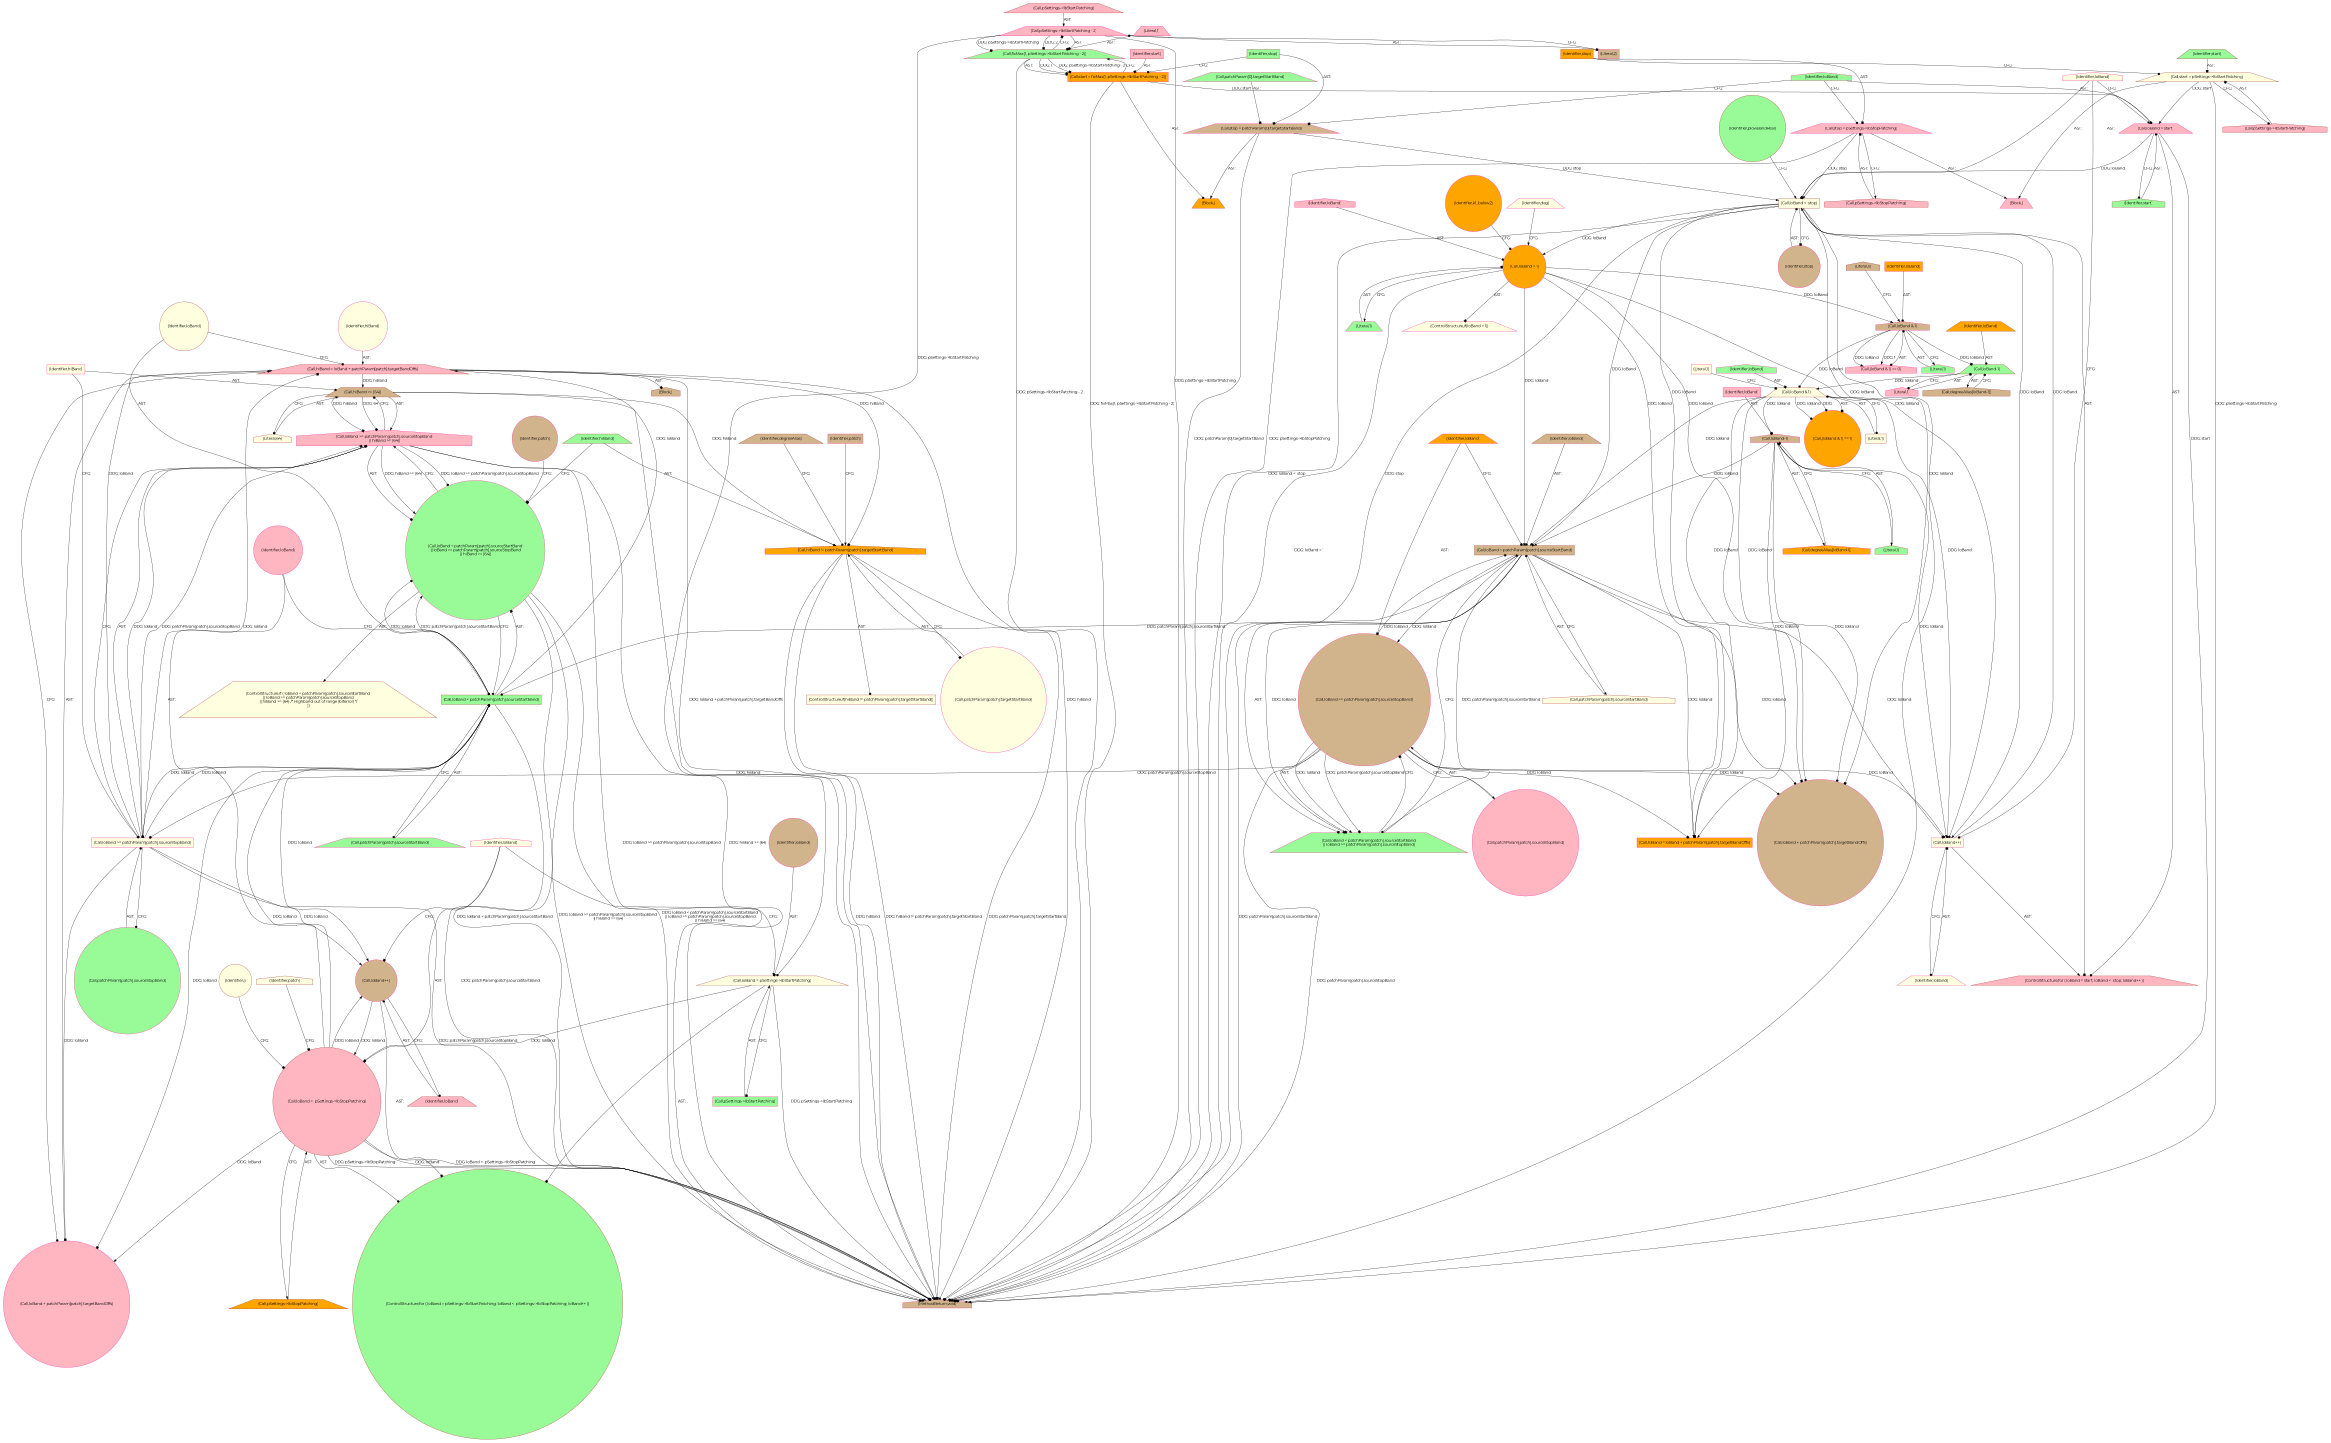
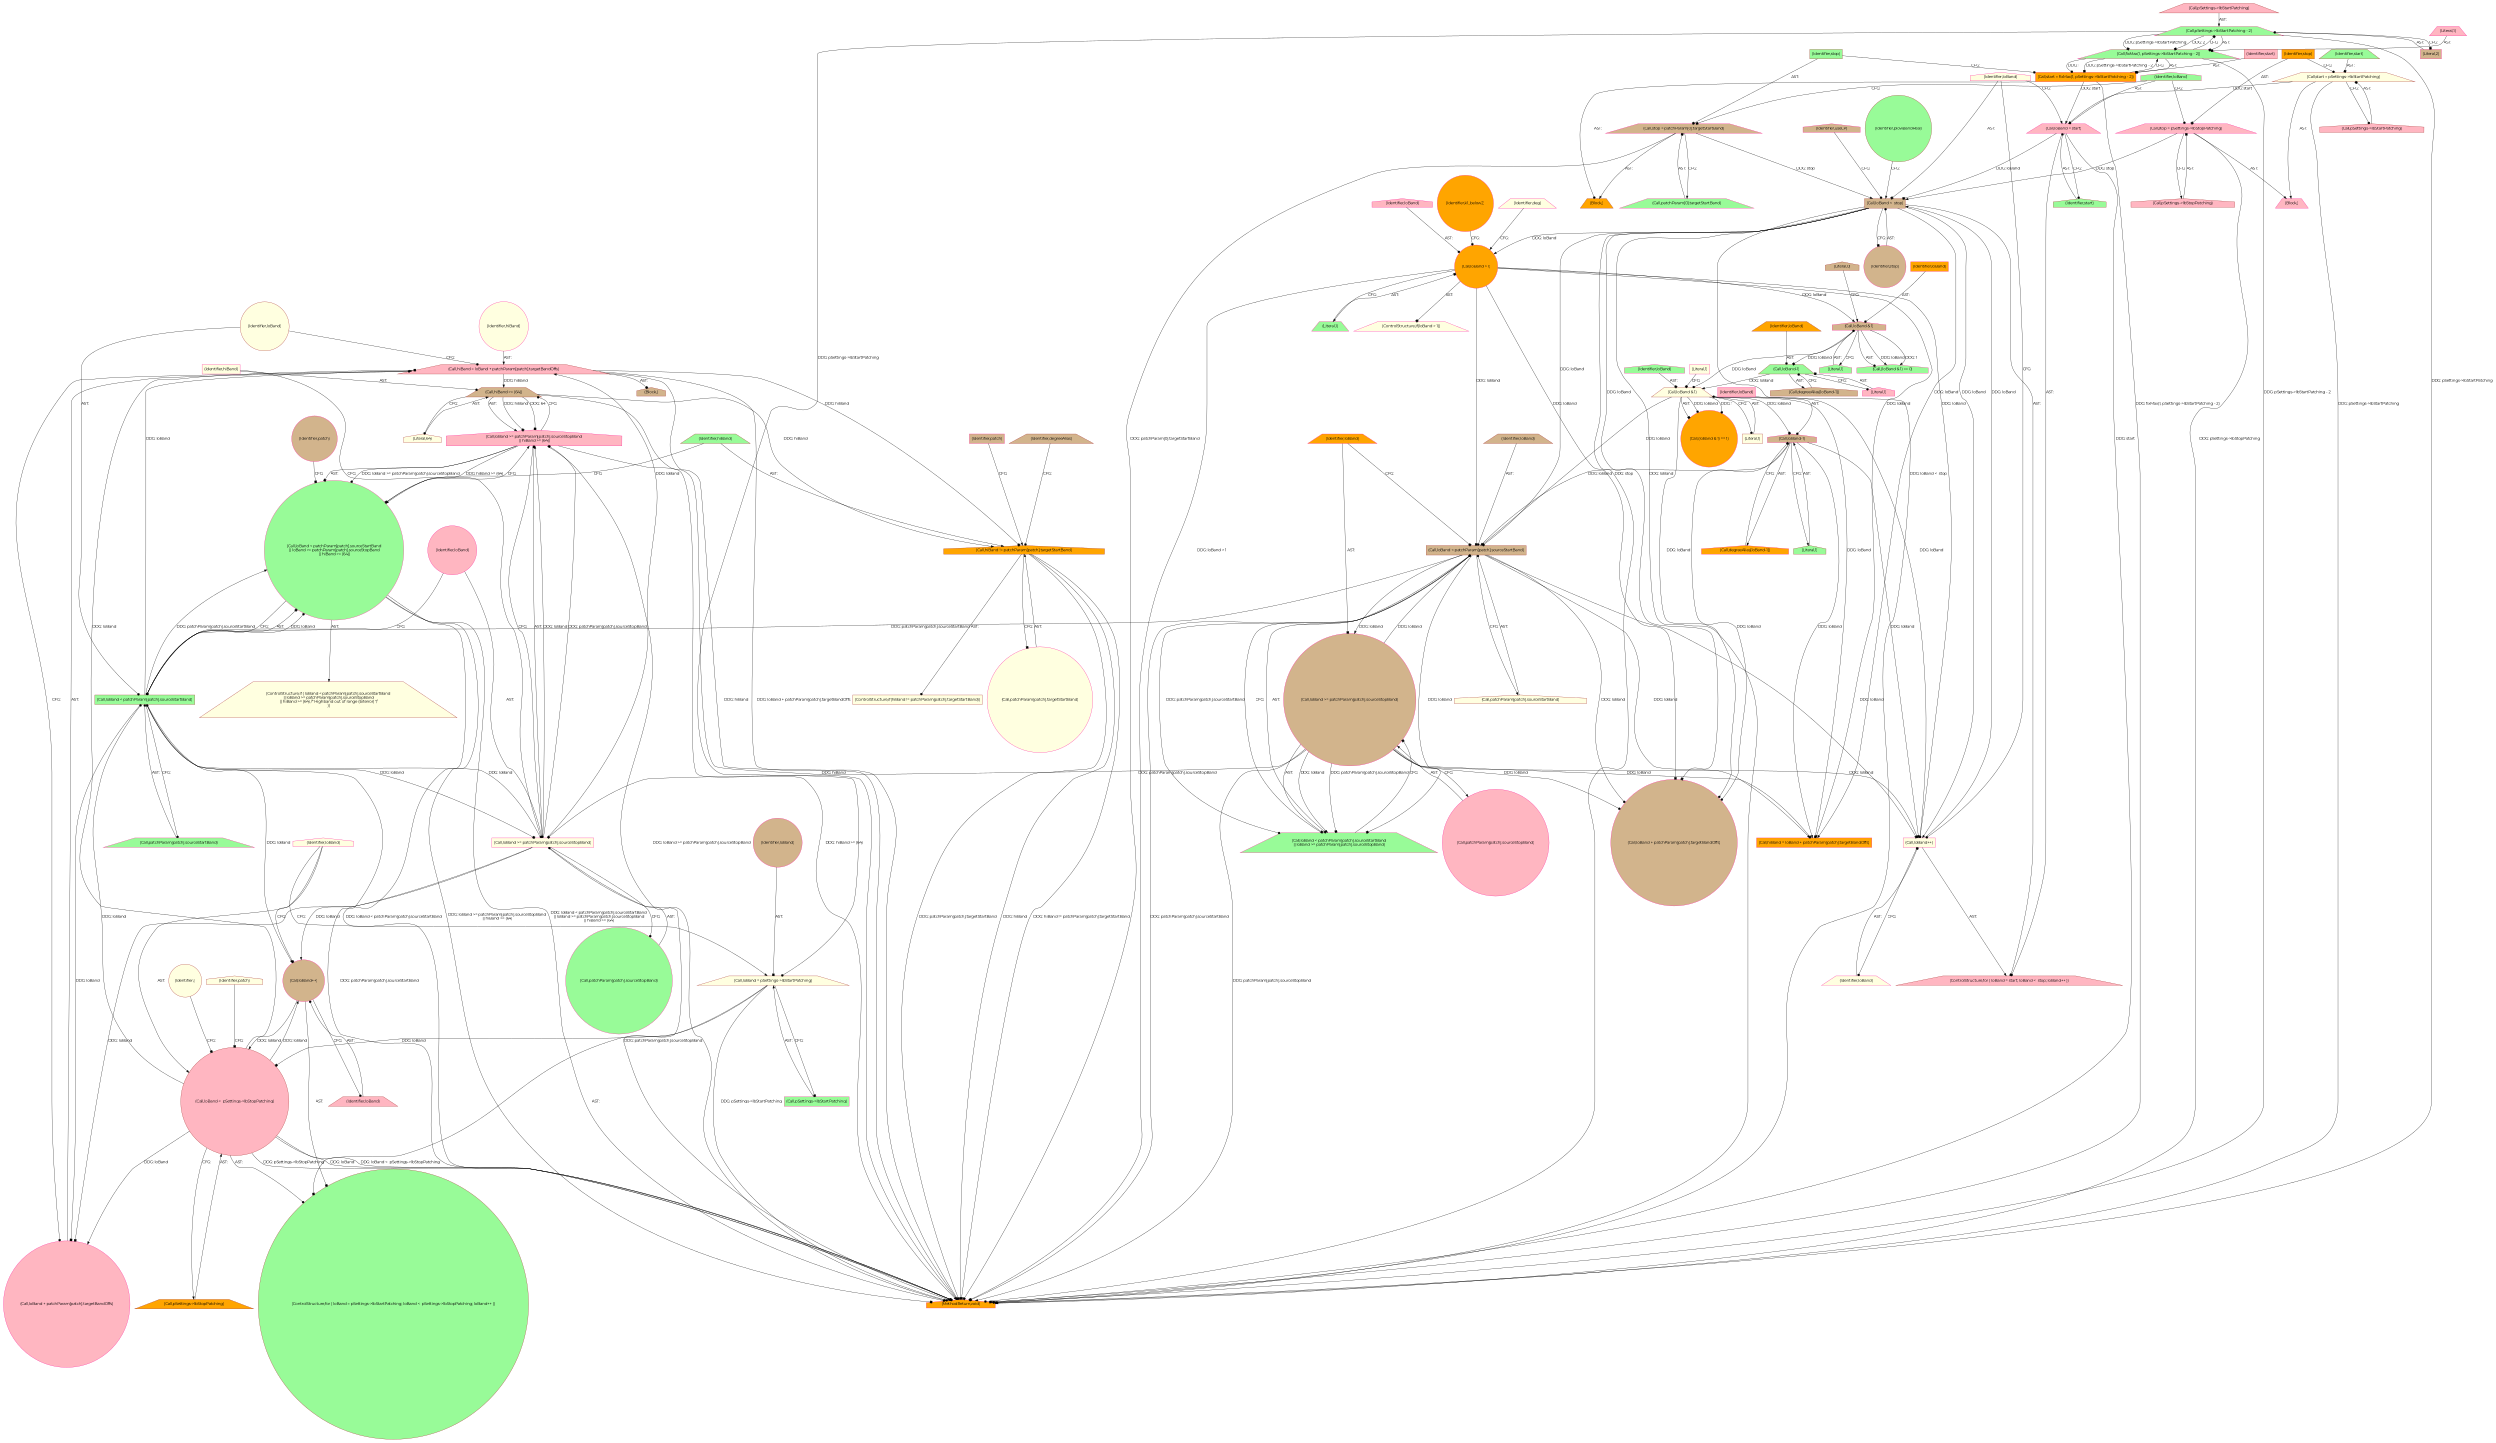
(1064, 31) -> (2219, 31)
none -> (1832, 129)
none -> (1688, 164)
(1799, 203) -> (1885, 203)
(1881, 369) -> (1893, 369)
(937, 1304) -> (961, 1304)
